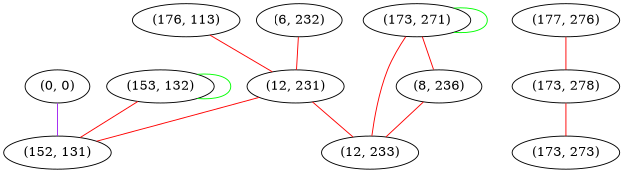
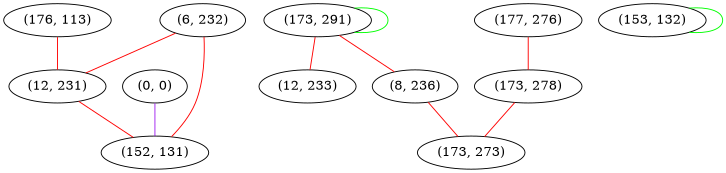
(417, 20) -> (318, 20)
(109, 119) -> (199, 91)
(333, 119) -> none
(405, 119) -> (443, 119)
